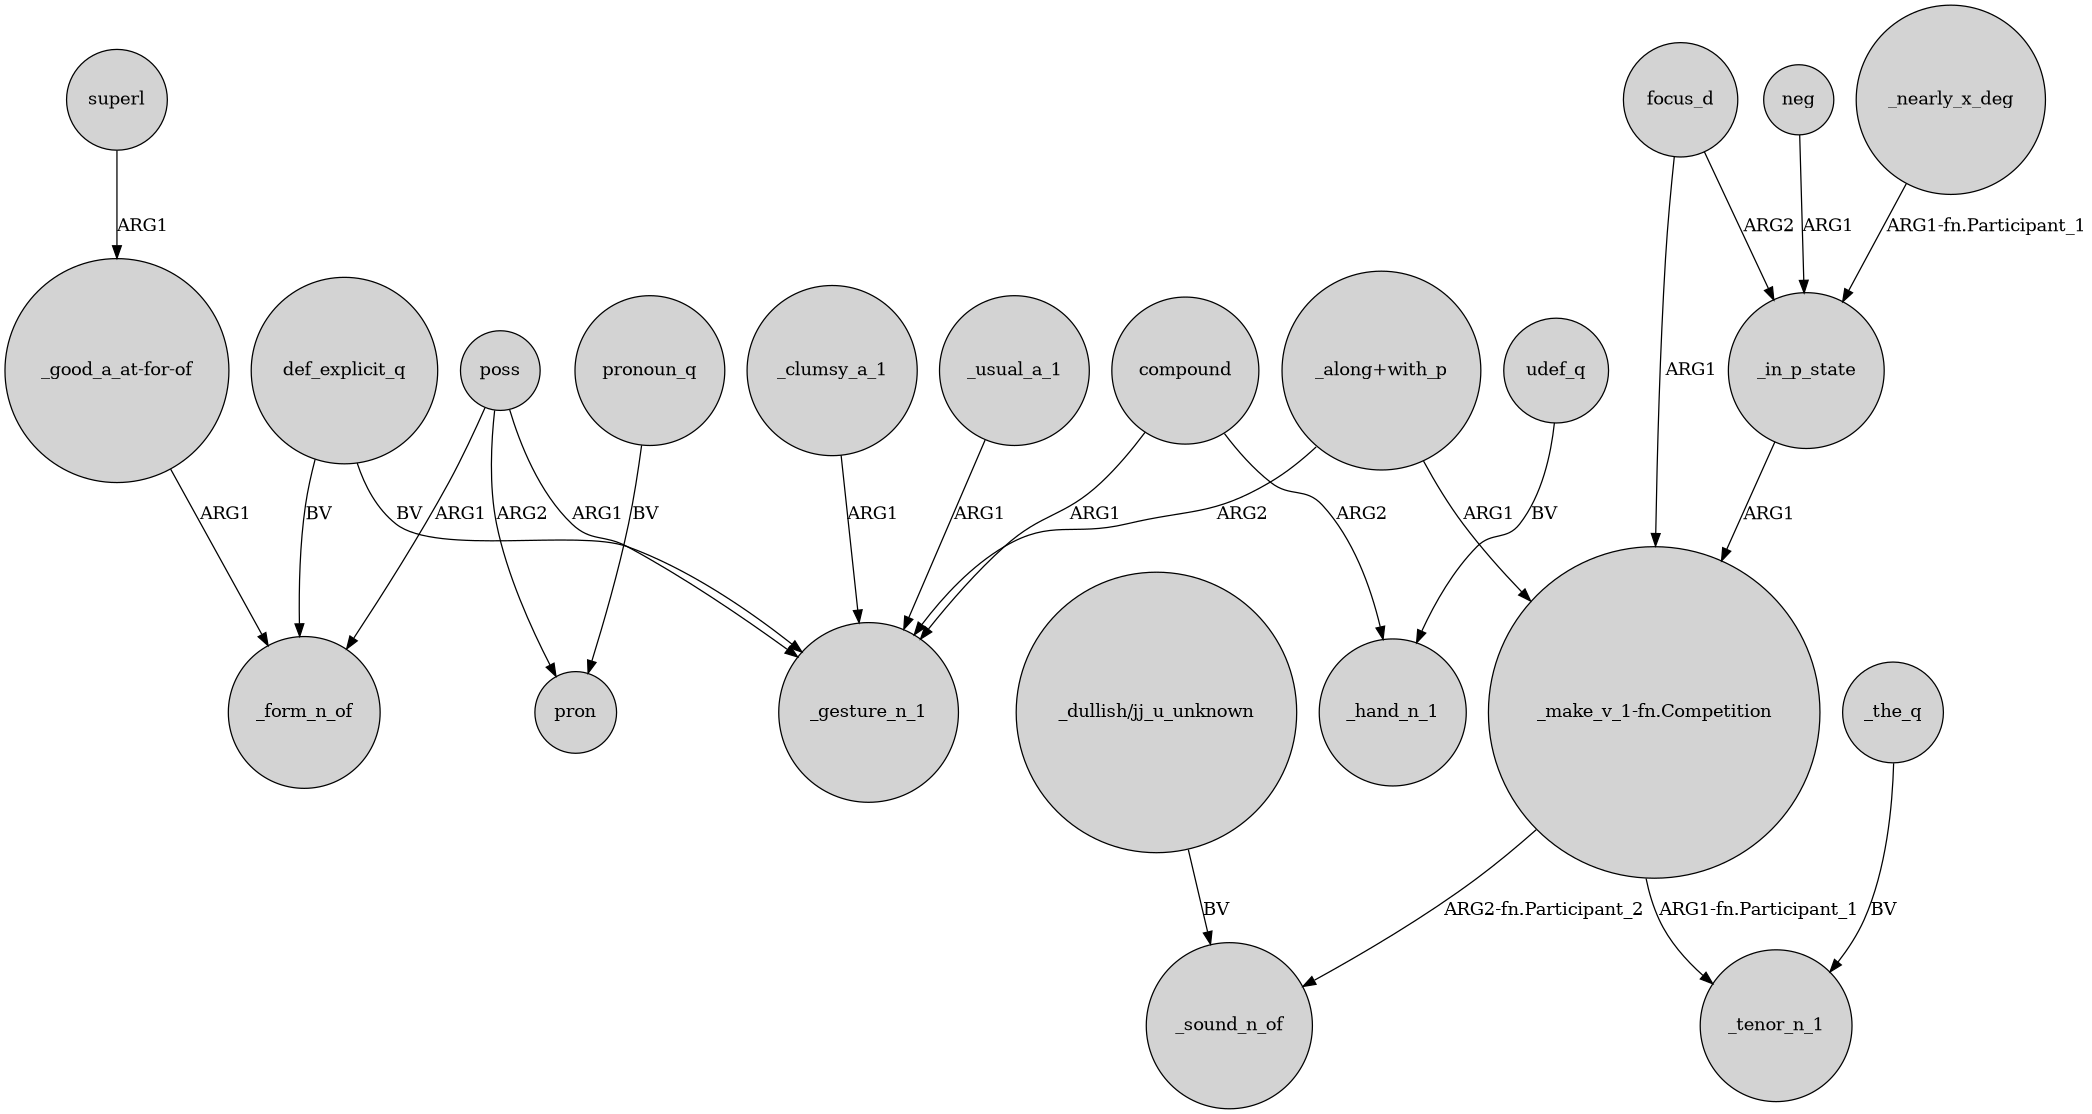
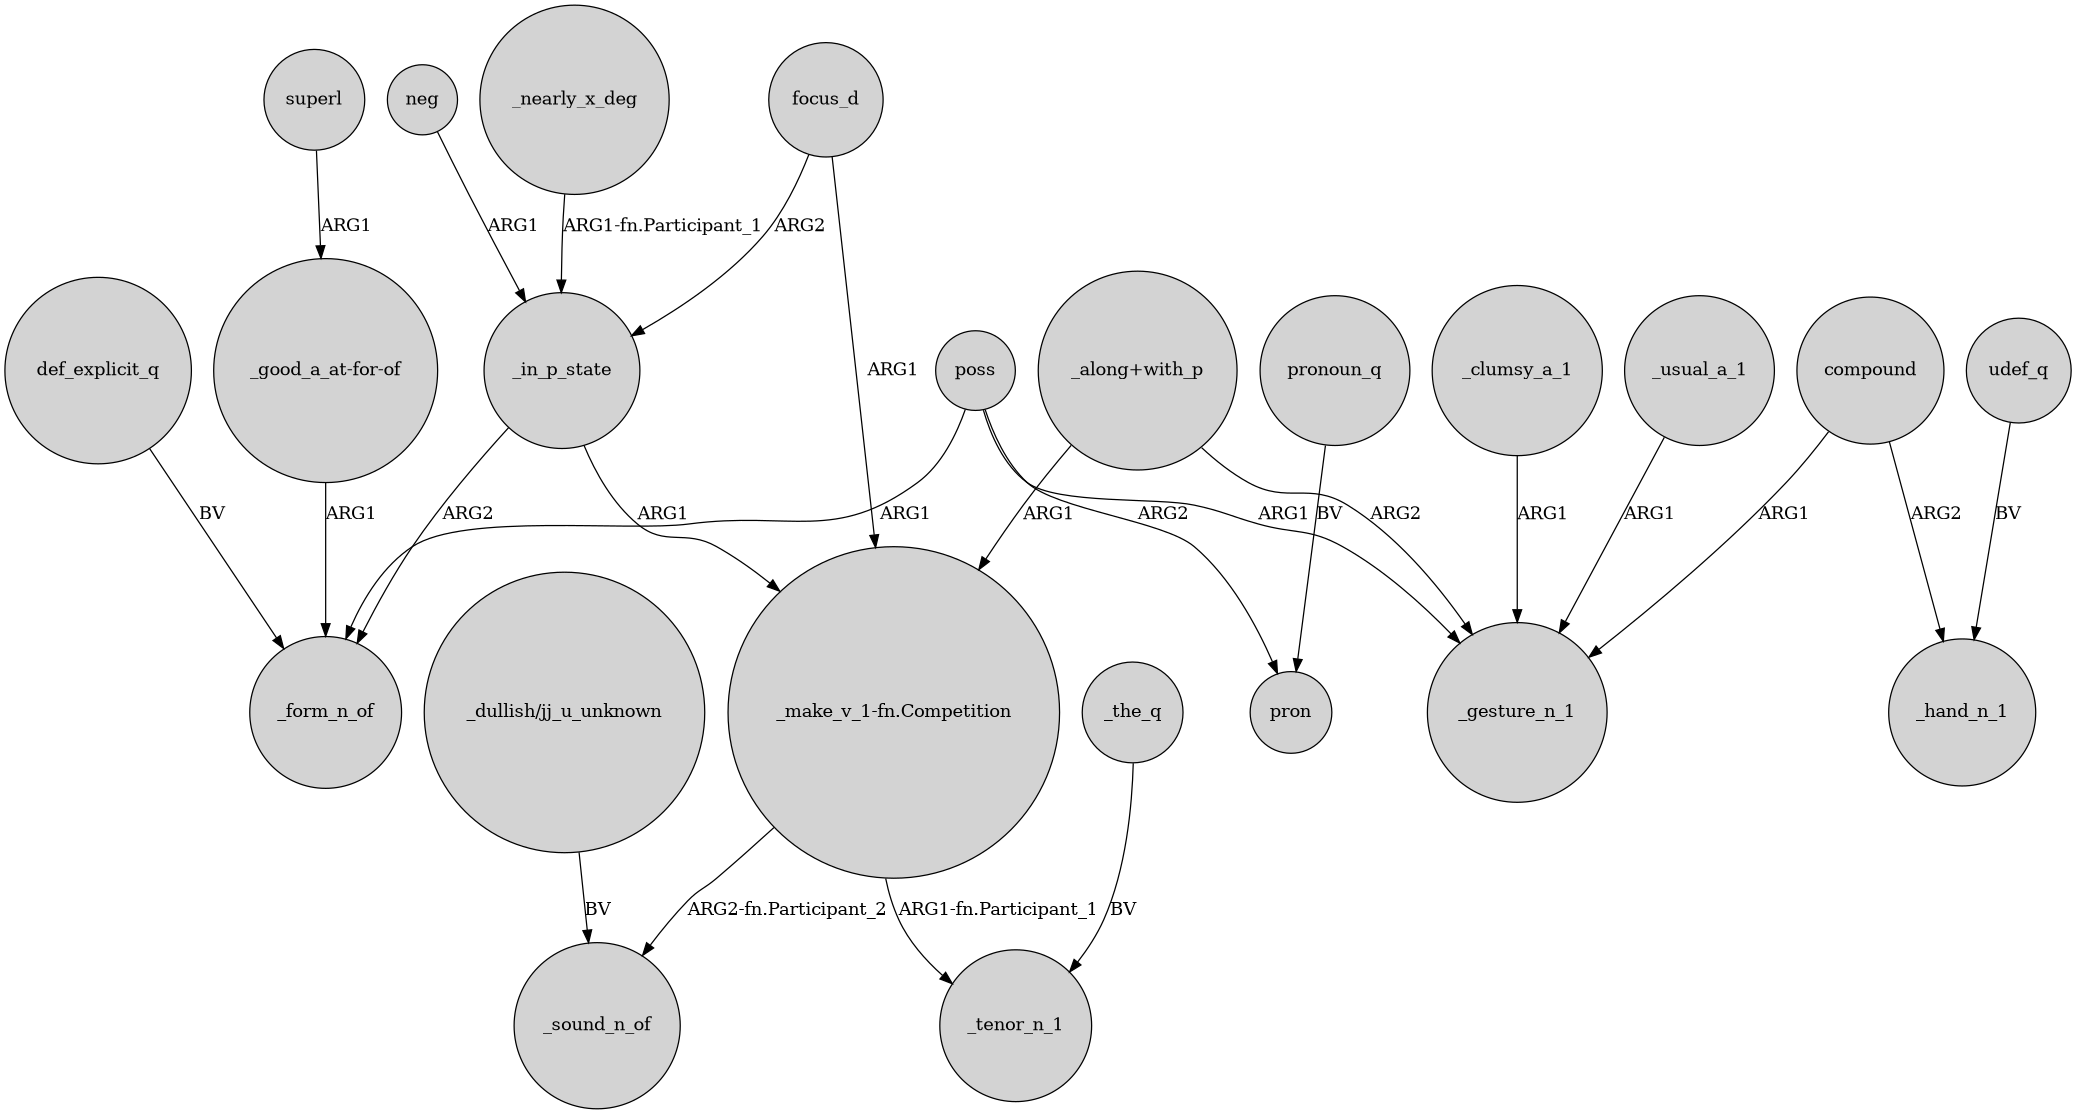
none -> (428, 524)
(570, 540) -> none
